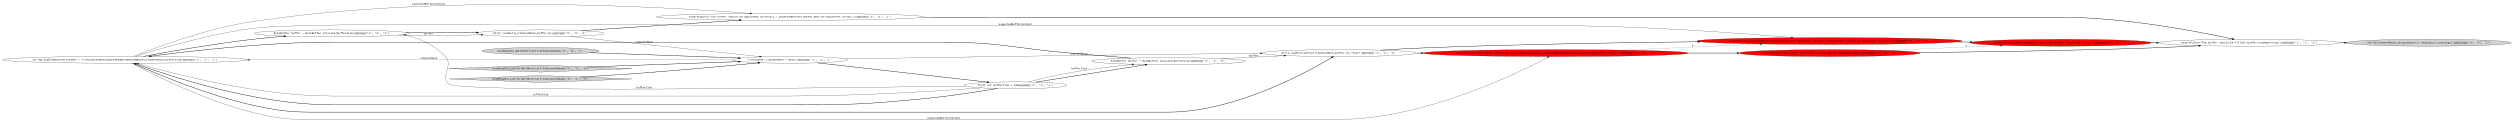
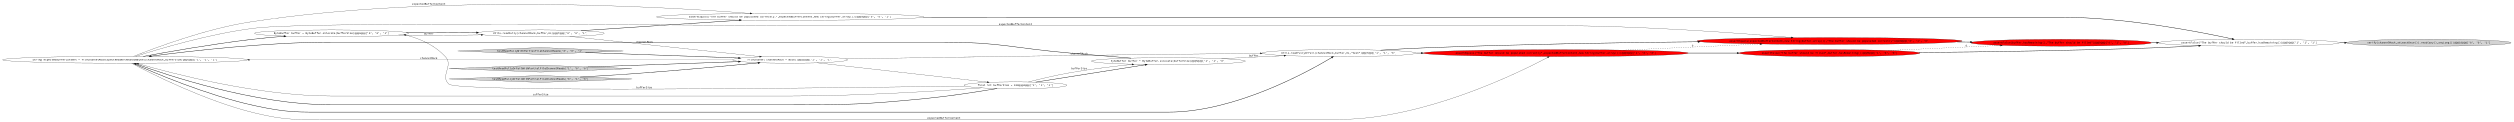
(541, 51) -> (541, 51)
(902, 72) -> (902, 72)
